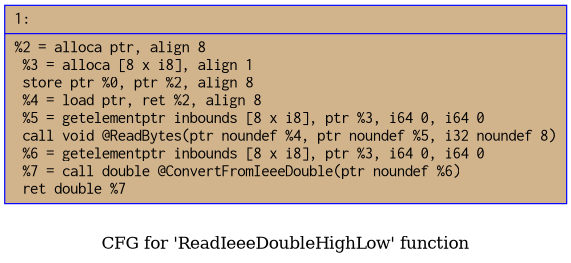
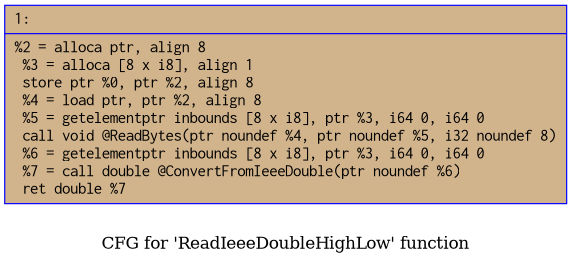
(138, 100) -> (138, 100)
